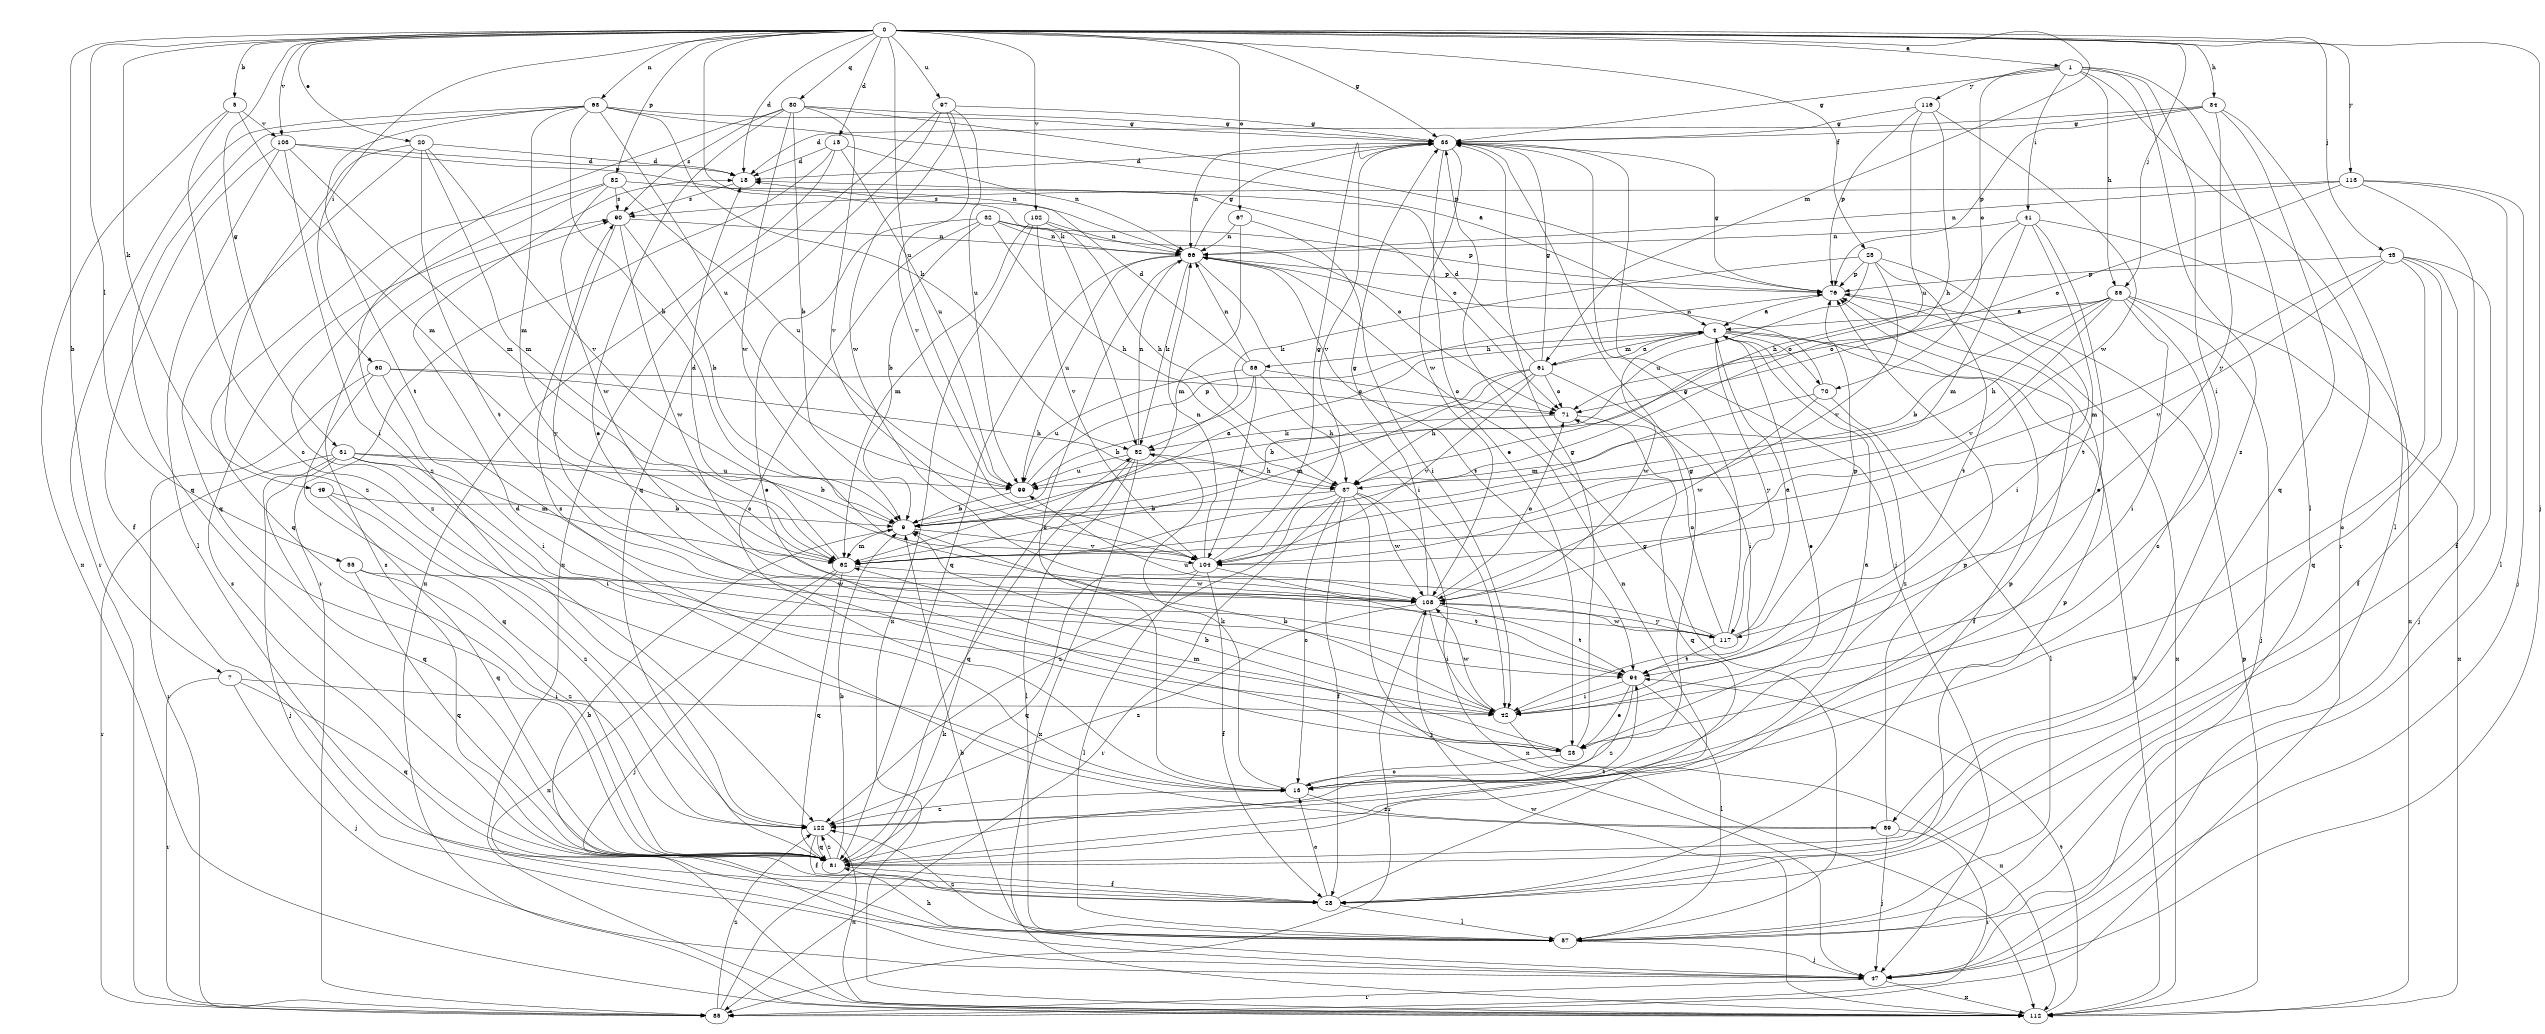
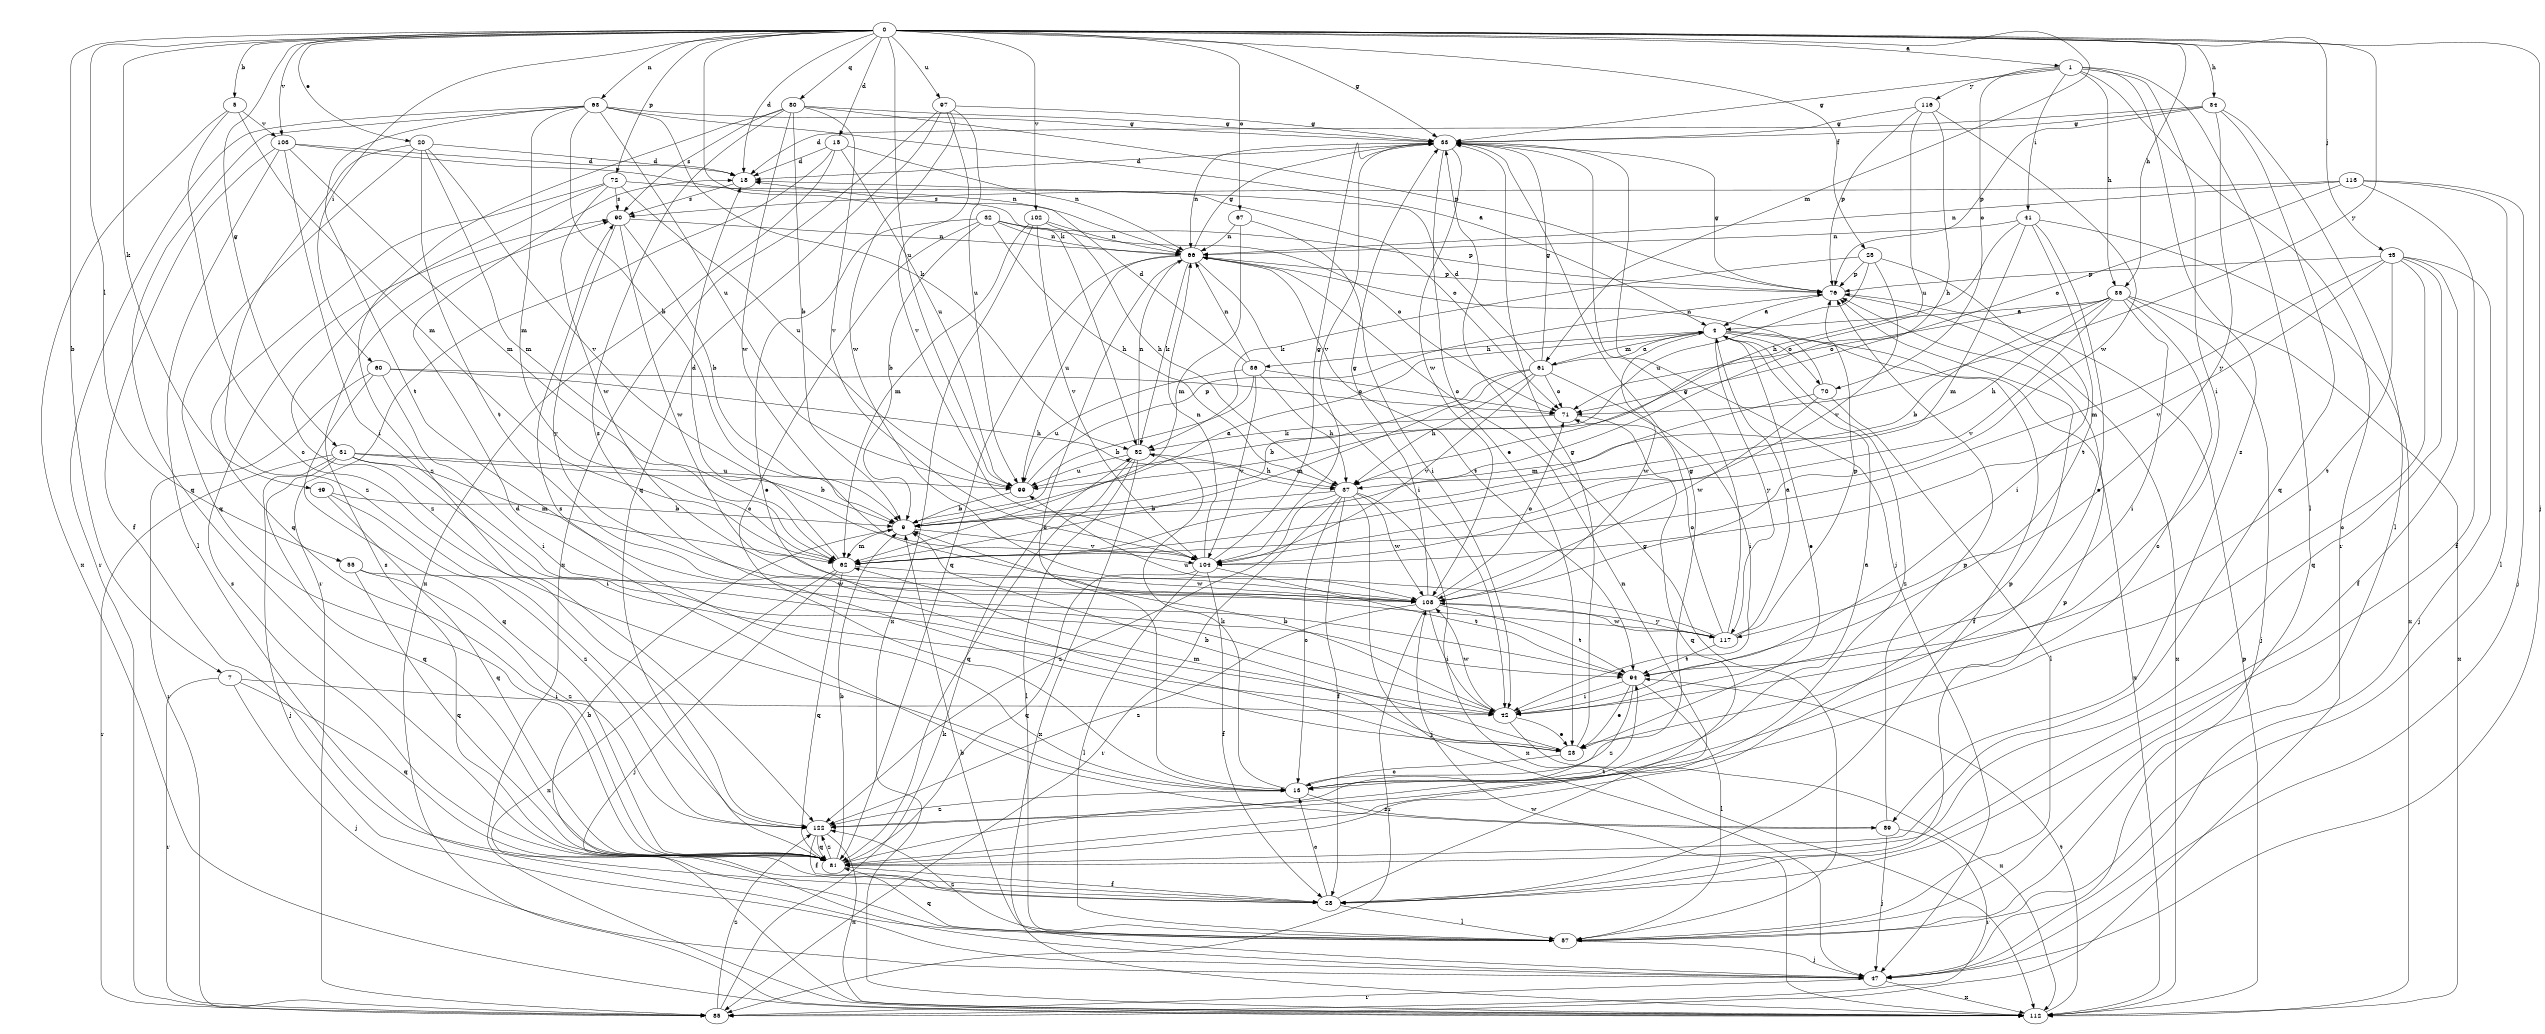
(1680, 32) -> (2365, 51)
(2148, 162) -> (2148, 162)
(615, 180) -> (615, 180)
(598, 434) -> (598, 434)
(1932, 531) -> (2137, 589)
none -> (1543, 726)
(929, 903) -> (929, 903)
